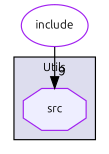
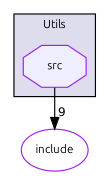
(55, 64) -> (55, 104)
